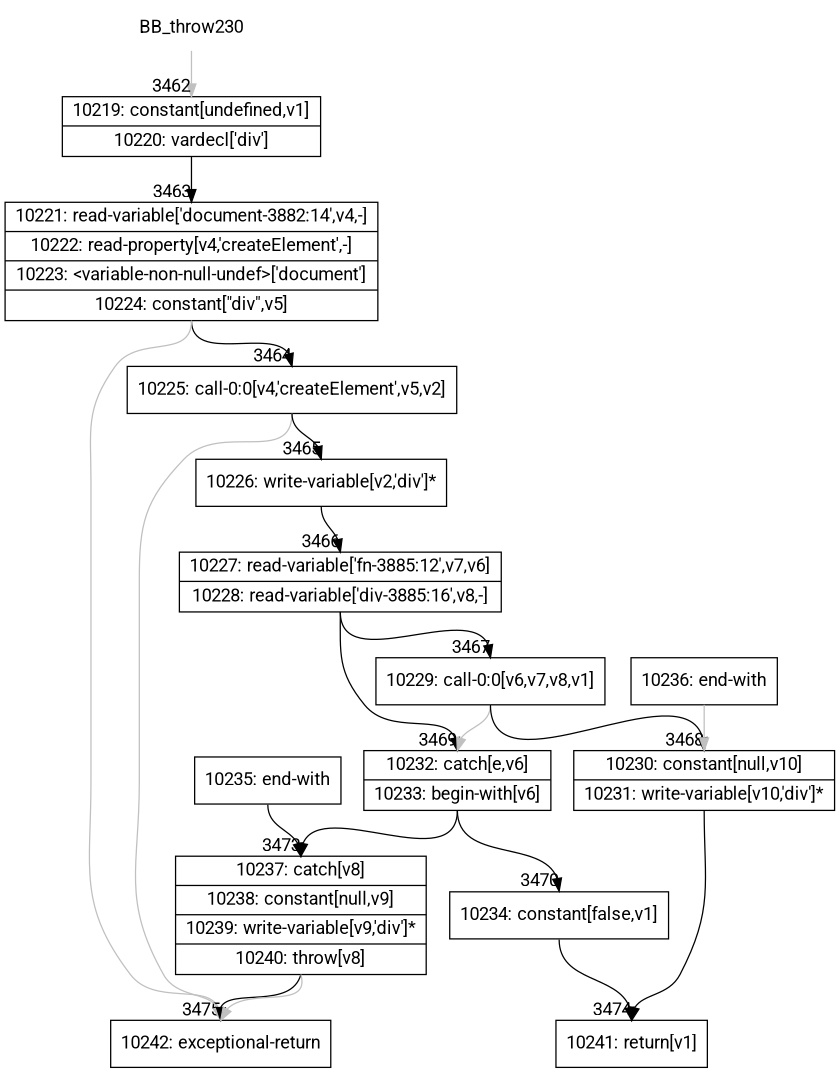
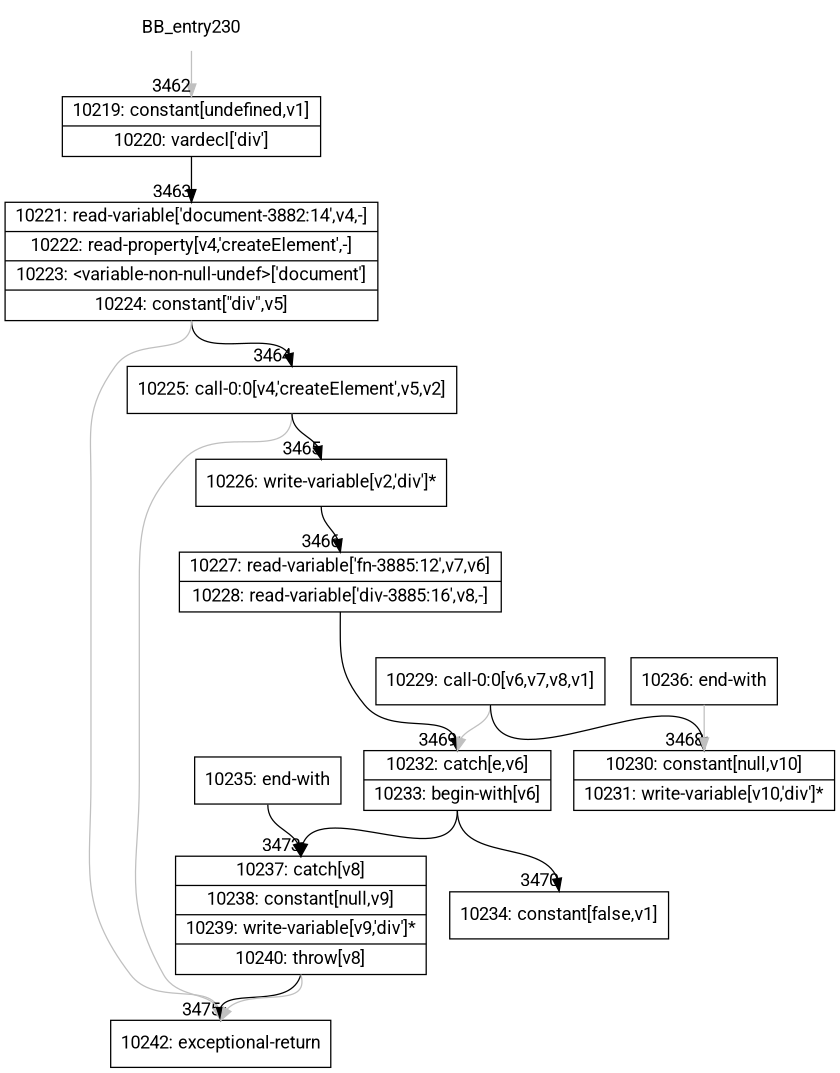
(191, 28) -> (191, 28)
(409, 636) -> none
(632, 1044) -> none
